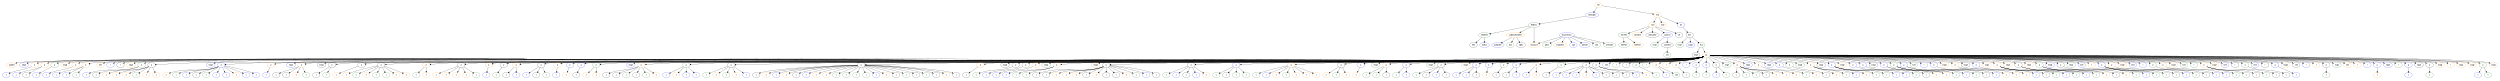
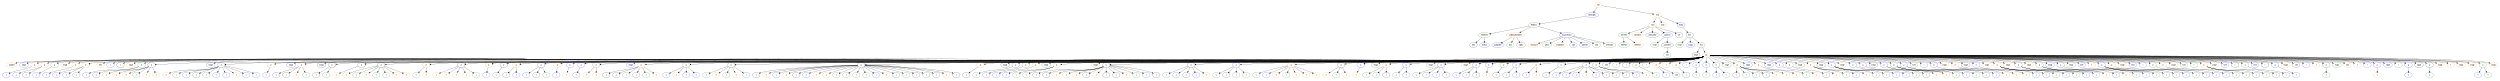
(1681, 25) -> (1681, 25)
(1534, 34) -> (1549, 30)
